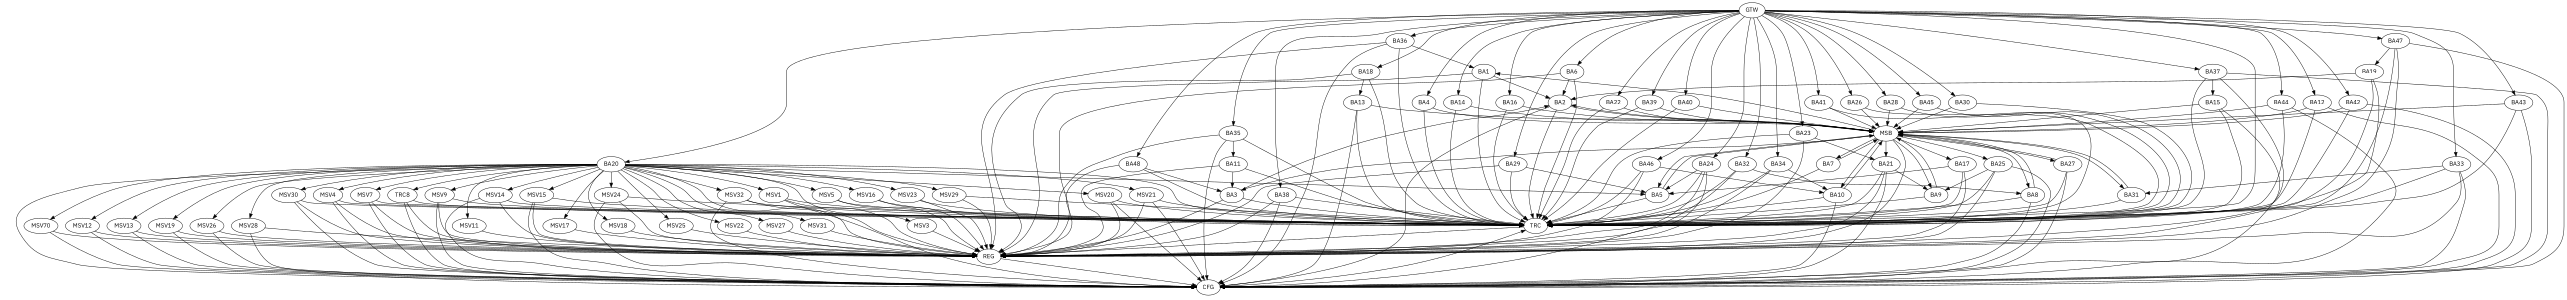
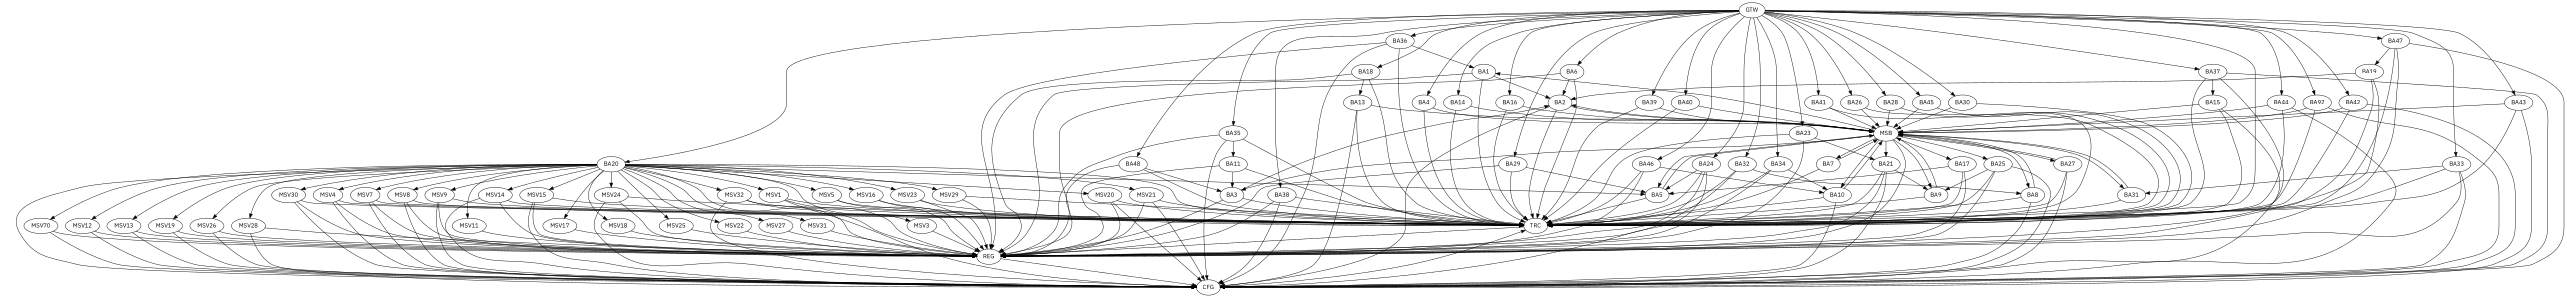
(1613, 103) -> none
(2317, 103) -> (2317, 103)
(402, 195) -> (402, 195)
